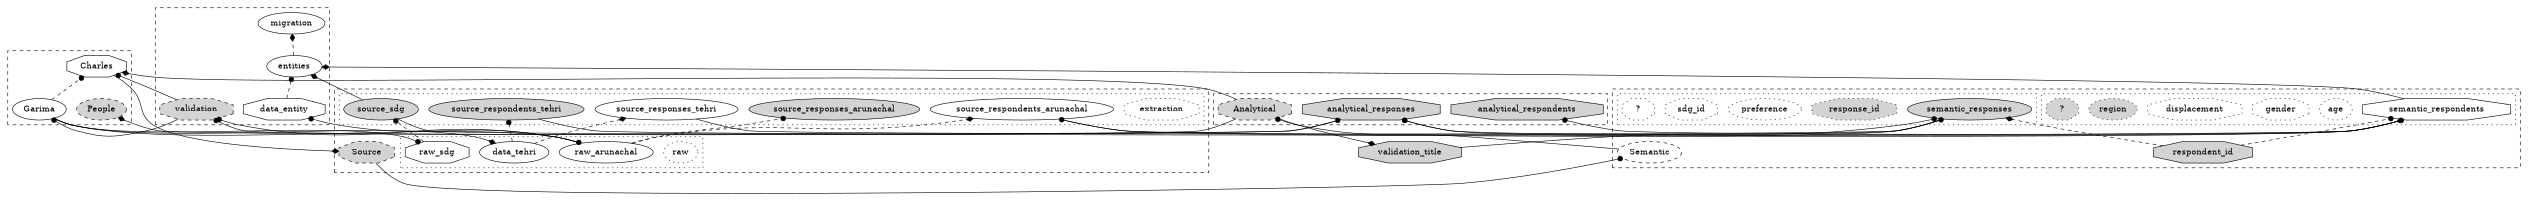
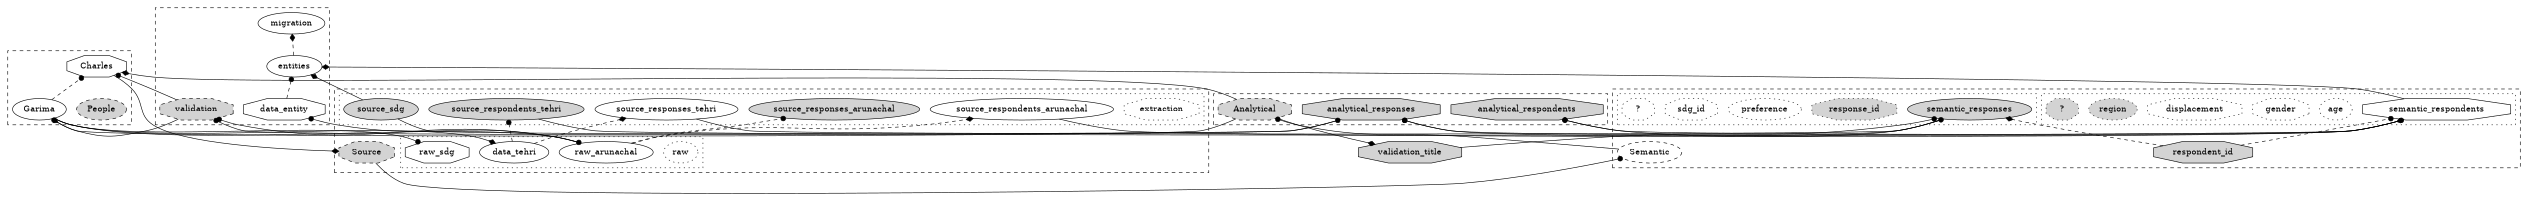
(411, 132) -> none
(680, 135) -> (647, 136)
(1504, 135) -> (1756, 137)
